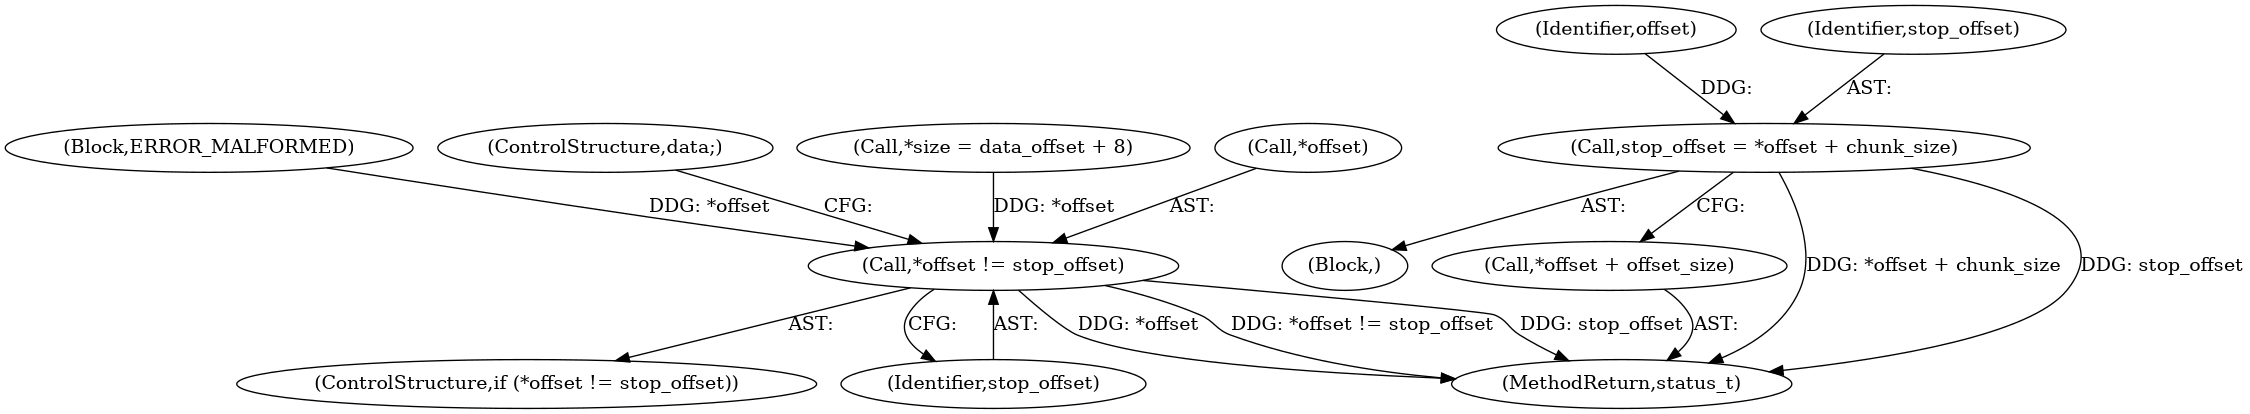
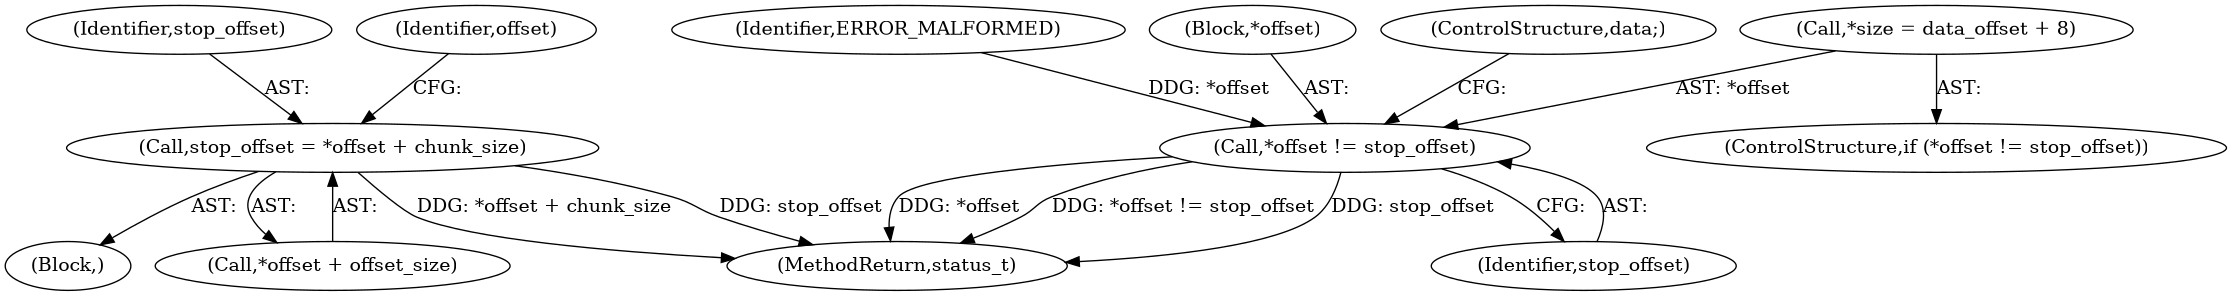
(1730, 89) -> (441, 89)
(209, 148) -> (899, 30)
(1308, 148) -> (1253, 30)
(1055, 207) -> (1734, 89)
(1724, 207) -> (277, 207)
(1691, 318) -> (333, 214)
(770, 323) -> (1936, 82)
